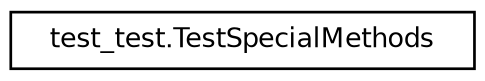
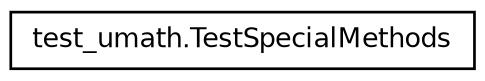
(243, 40) -> (243, 40)
